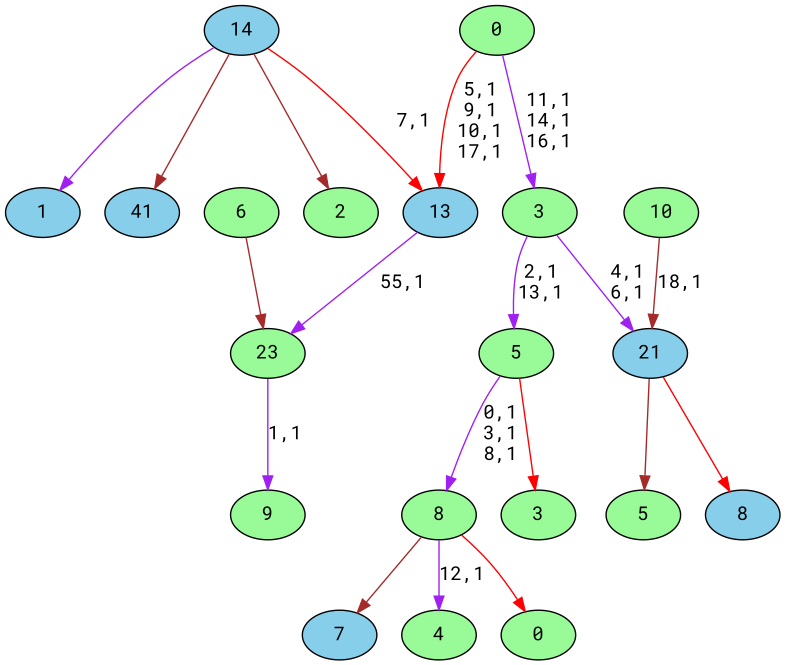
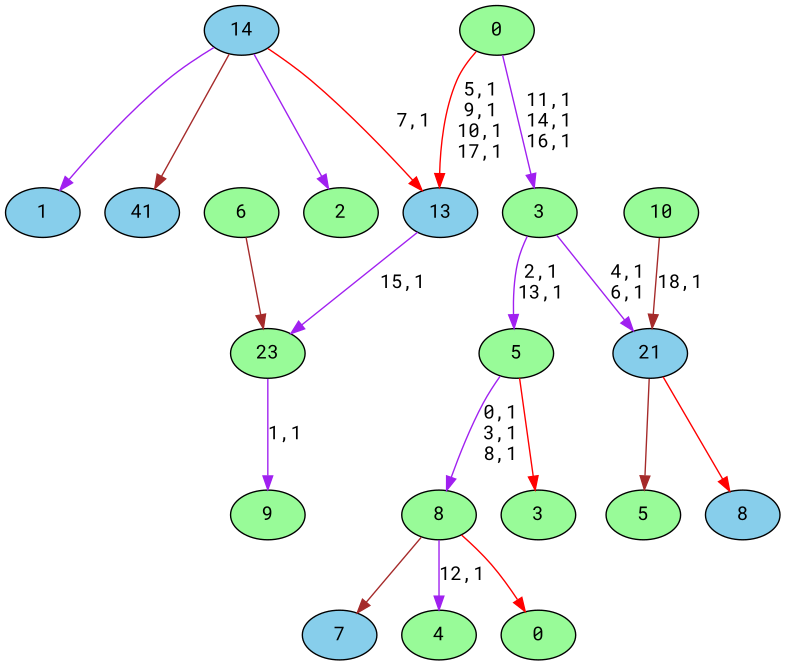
(288, 115) -> (288, 115)
(403, 283) -> (403, 283)
